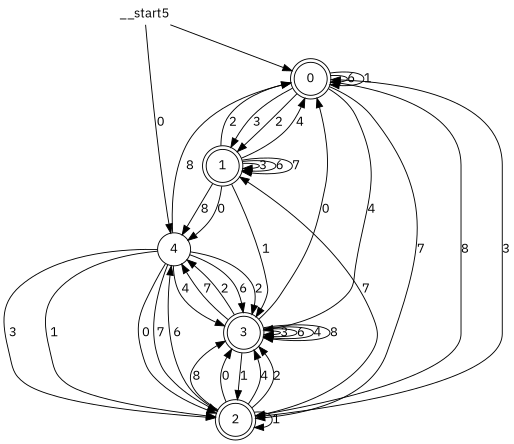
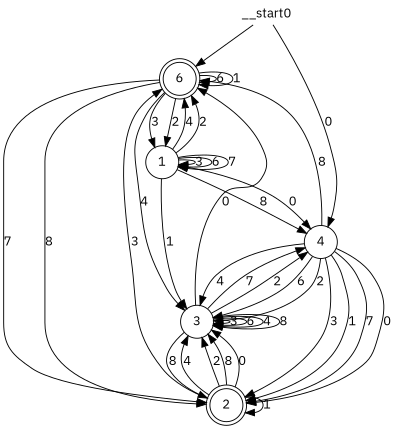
(145, 14) -> (267, 14)
(311, 79) -> (180, 79)
(223, 166) -> (162, 162)
(370, 311) -> none
(244, 333) -> (197, 322)
(173, 351) -> none
(244, 376) -> (173, 362)
